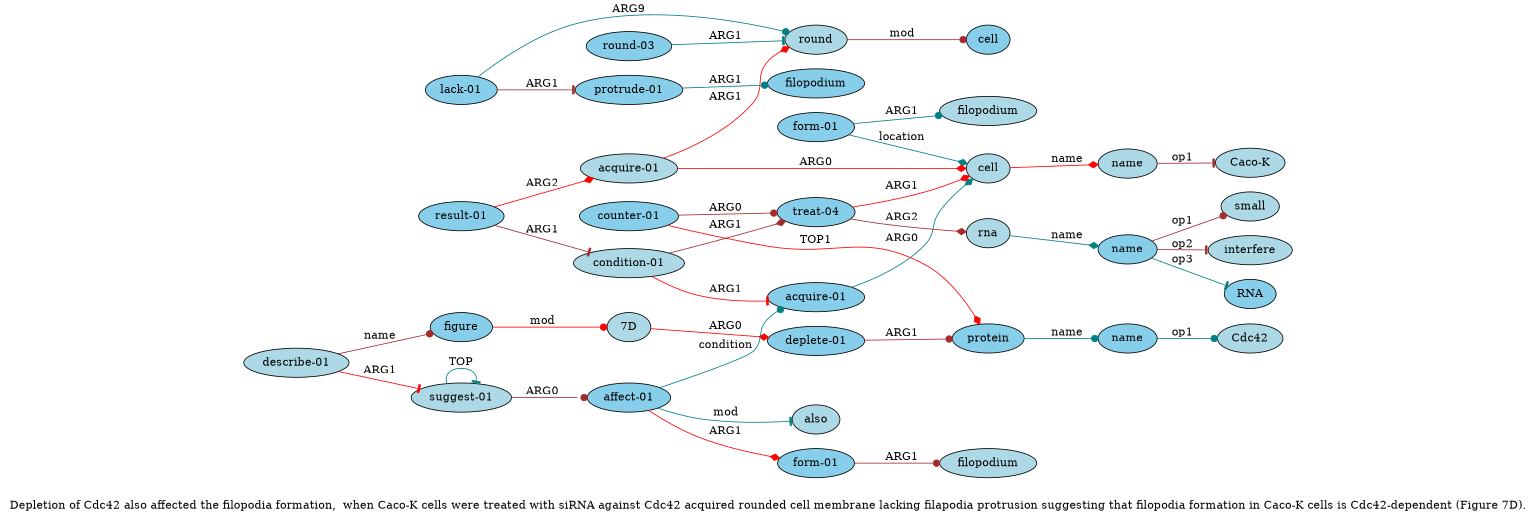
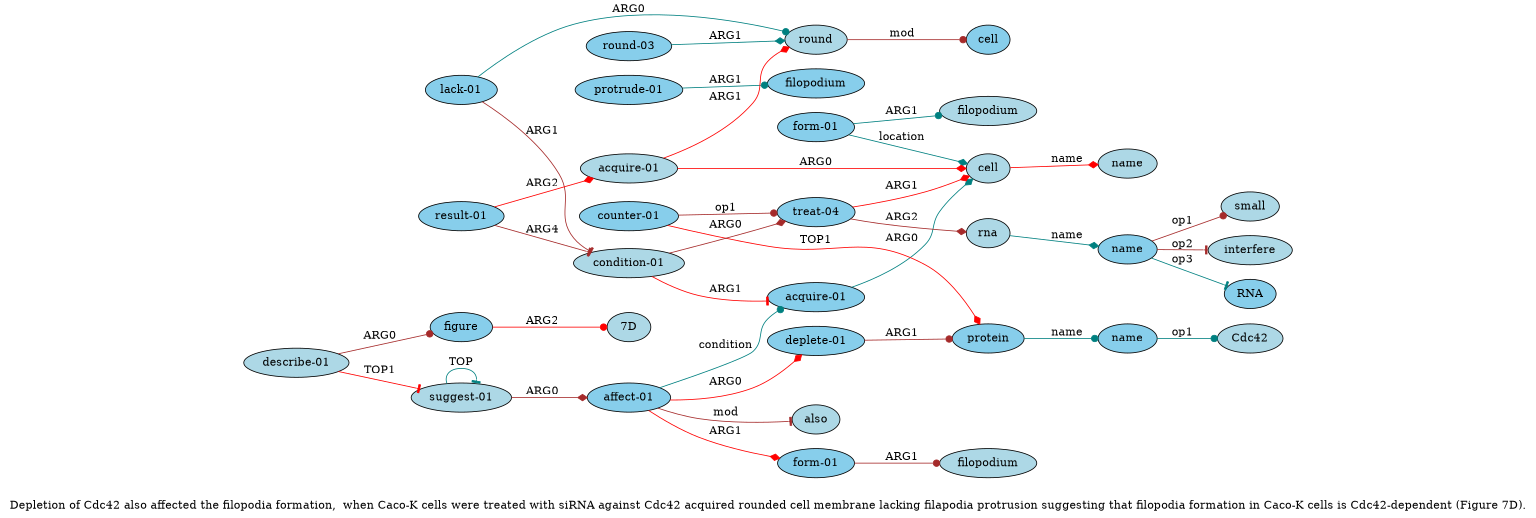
(629, 9) -> (629, 9)
(726, 43) -> (726, 43)
(534, 90) -> (553, 166)
(1250, 163) -> none
(726, 208) -> (726, 208)
(726, 225) -> (726, 225)
(543, 230) -> (543, 230)
(543, 321) -> (543, 321)
(705, 333) -> (736, 393)
(380, 336) -> (380, 336)
(380, 370) -> (380, 370)
(544, 398) -> (544, 398)
(722, 421) -> (722, 421)
